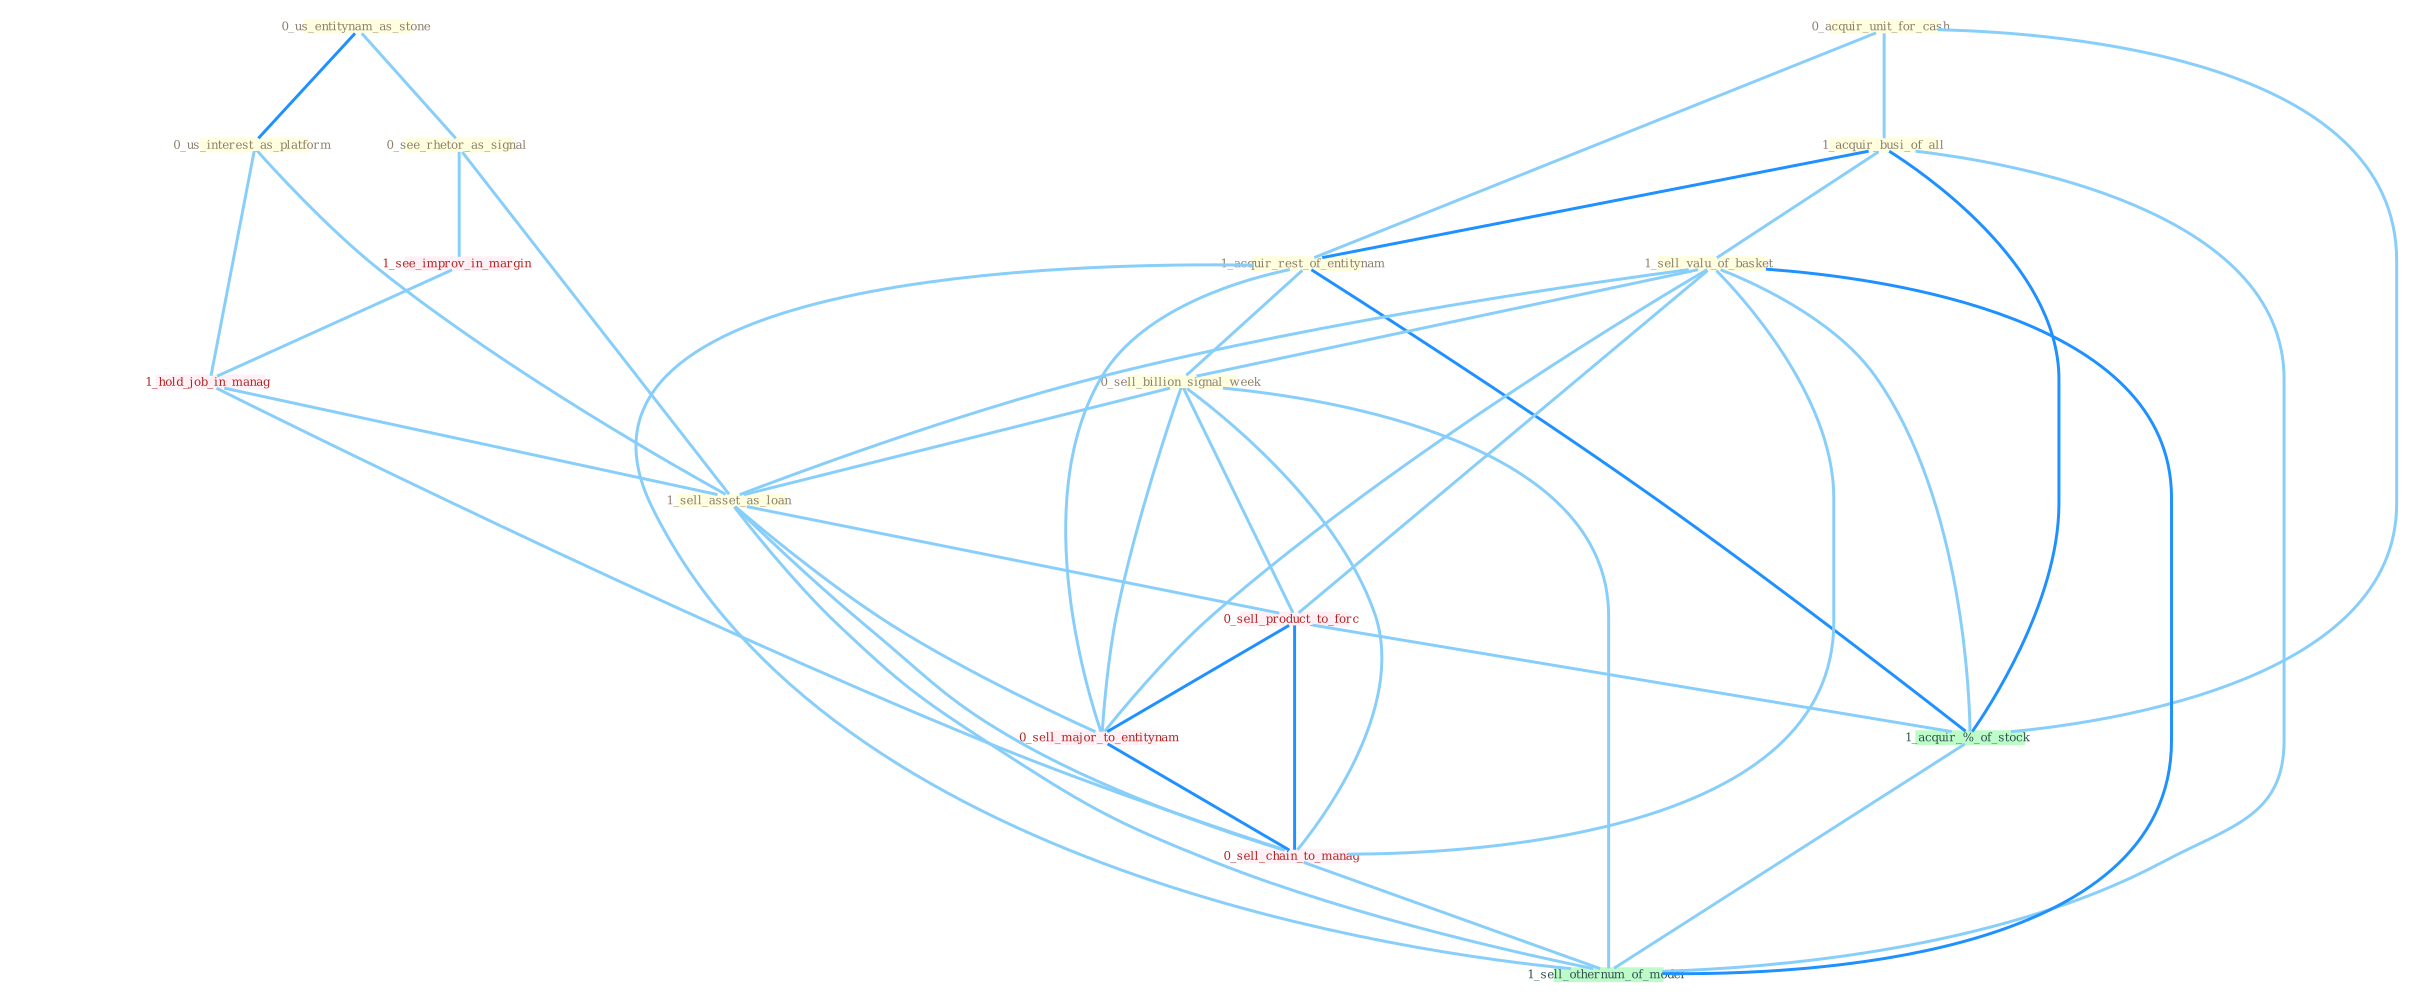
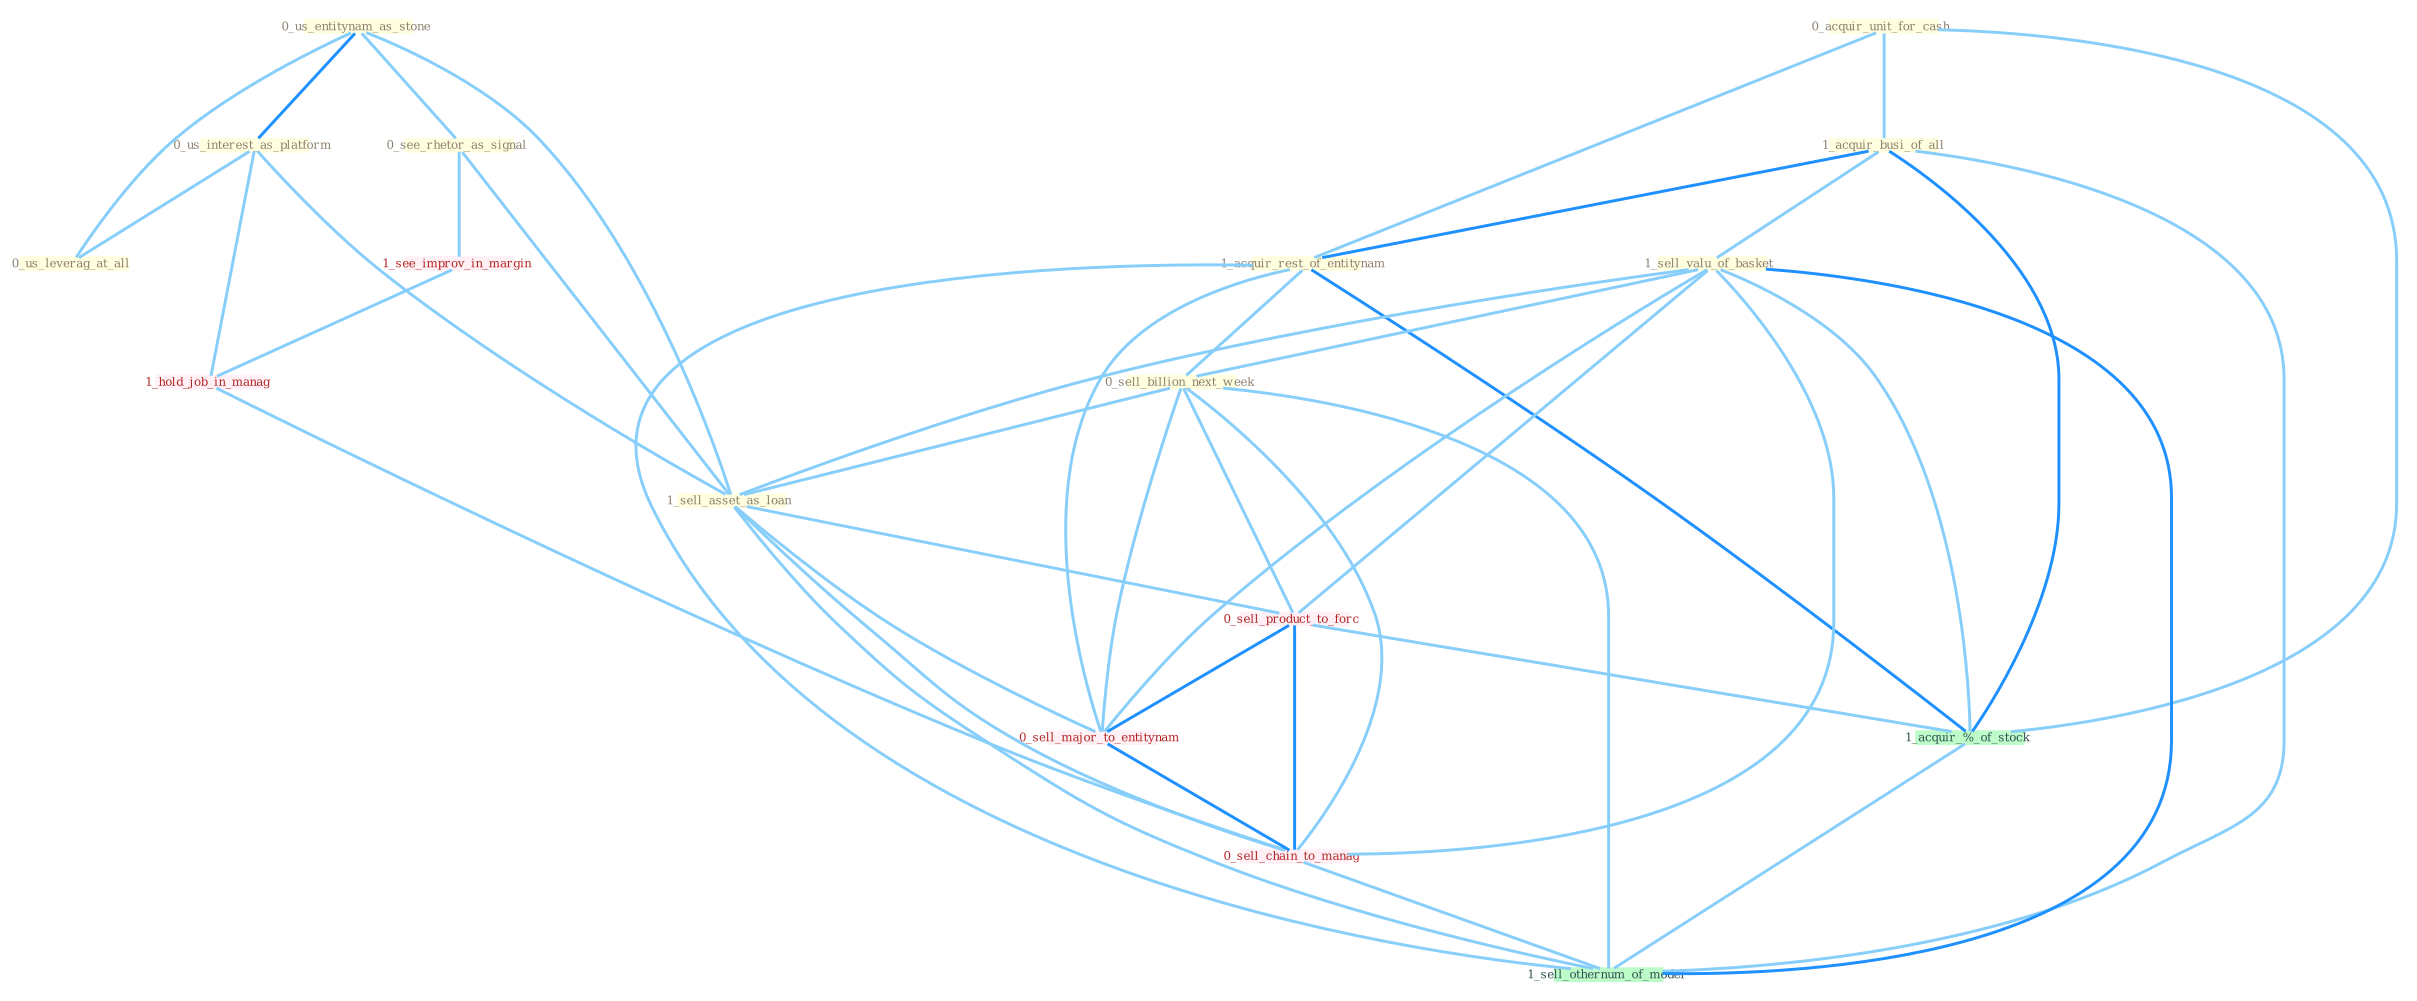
none -> (74, 264)
(1182, 382) -> (1182, 382)
(471, 441) -> (601, 219)
